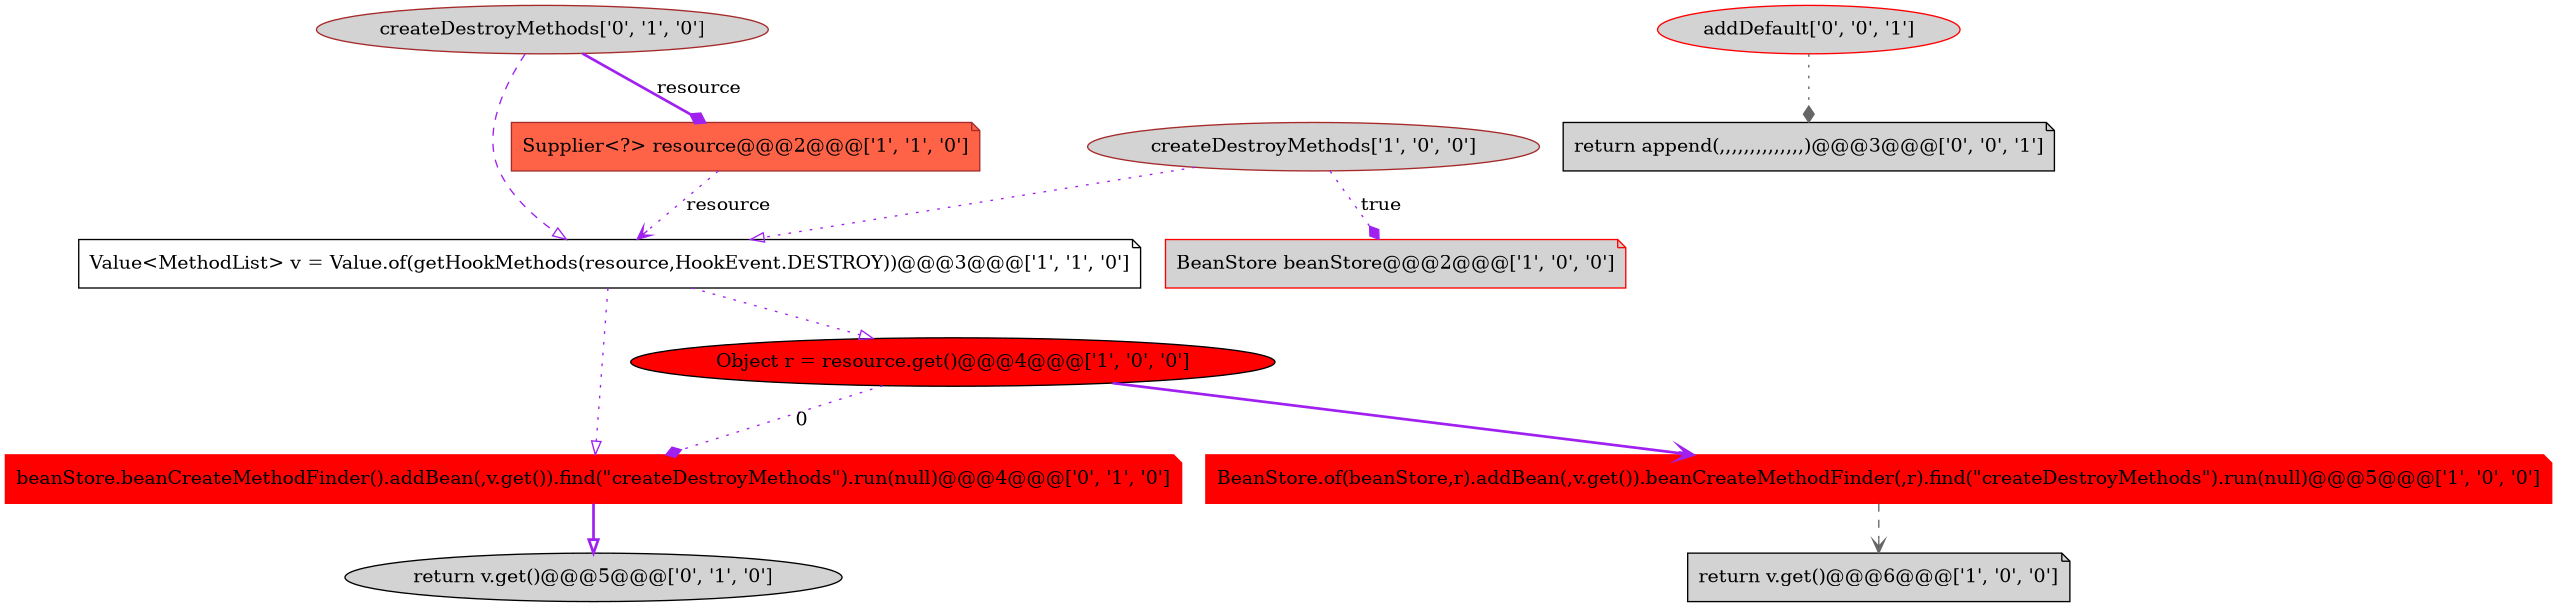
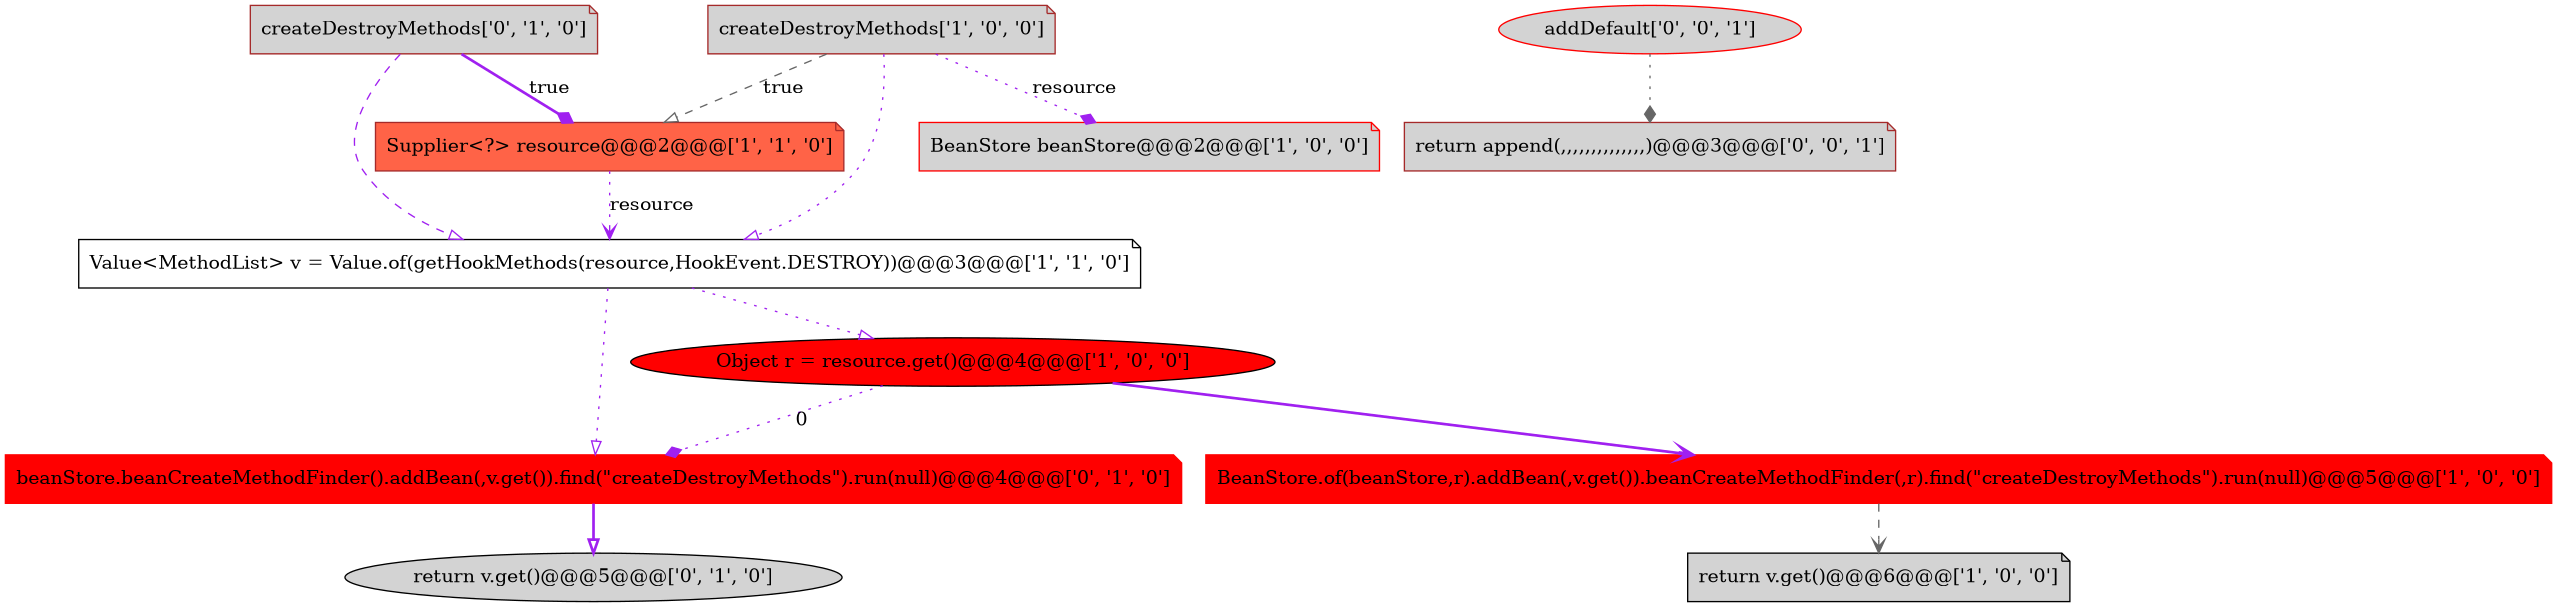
(542, 30) -> (424, 30)
none -> (752, 86)
(699, 88) -> (550, 88)
(1314, 147) -> (882, 30)
(1809, 147) -> (1650, 147)
(1381, 205) -> (1075, 88)
